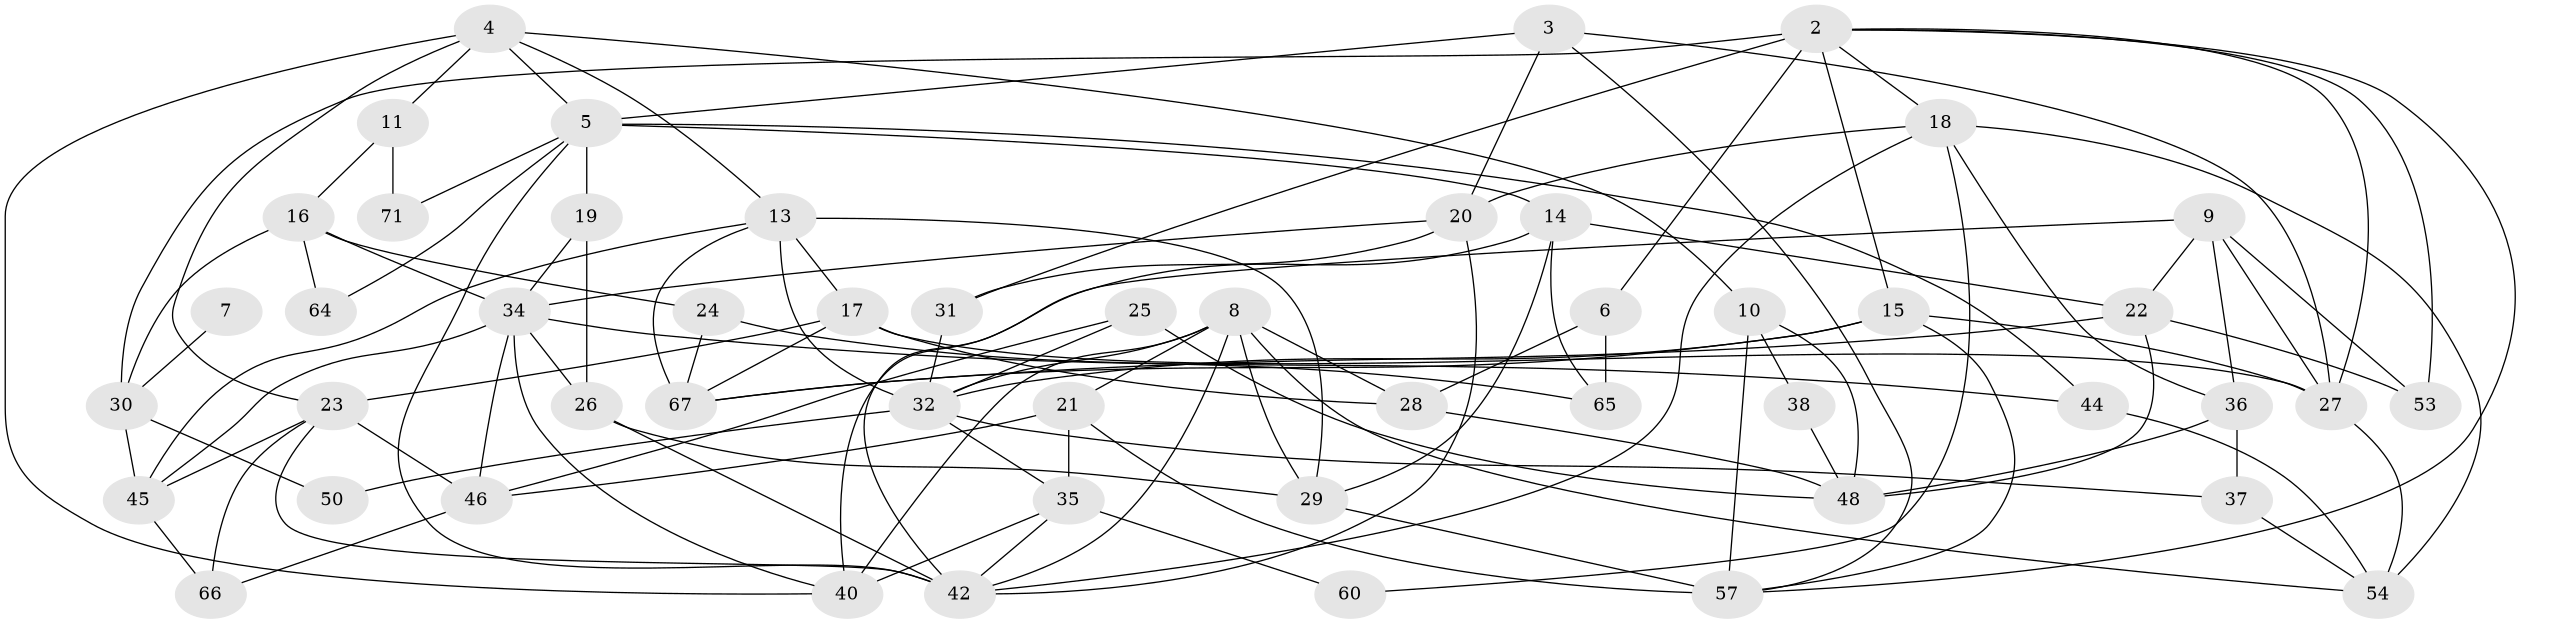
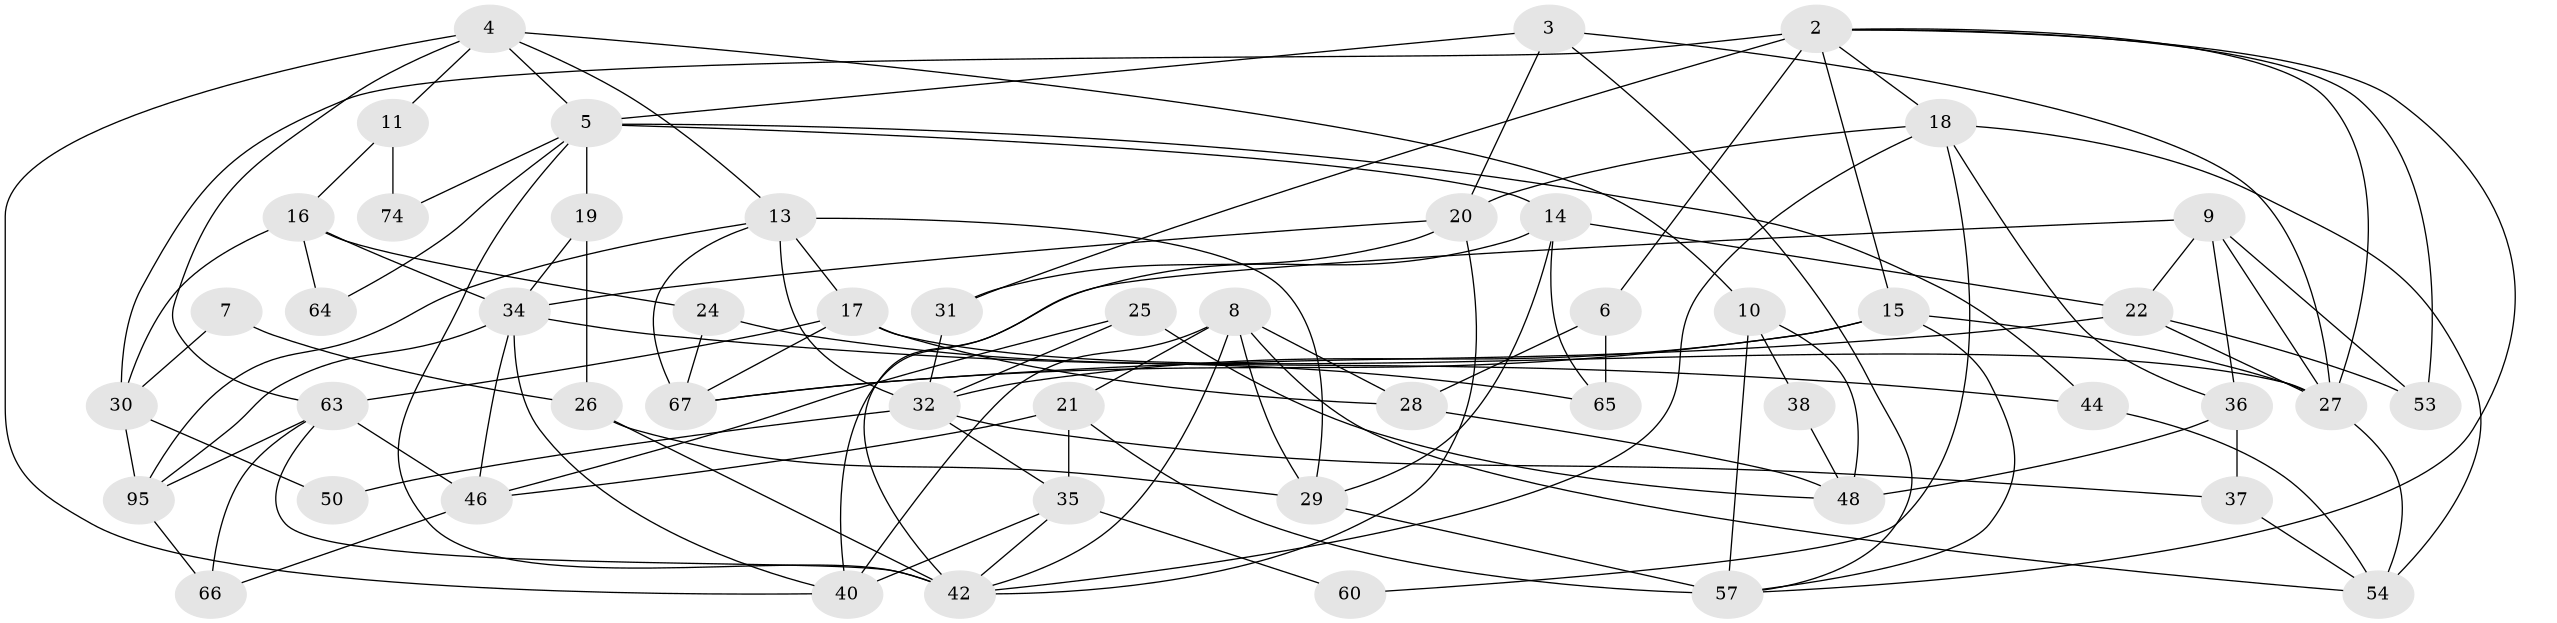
(393, 217) -> (393, 217)
(551, 359) -> (401, 371)
(1081, 360) -> none
(333, 406) -> (333, 406)
(2138, 431) -> (2221, 352)
(139, 500) -> (139, 500)
